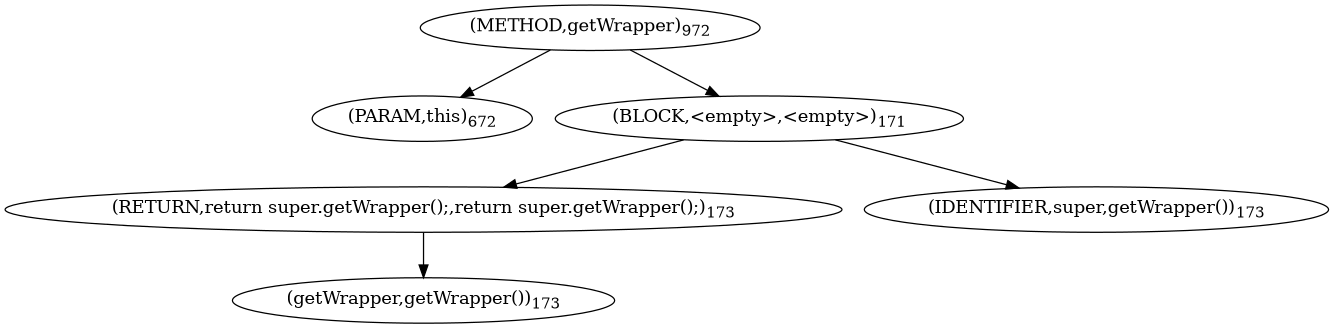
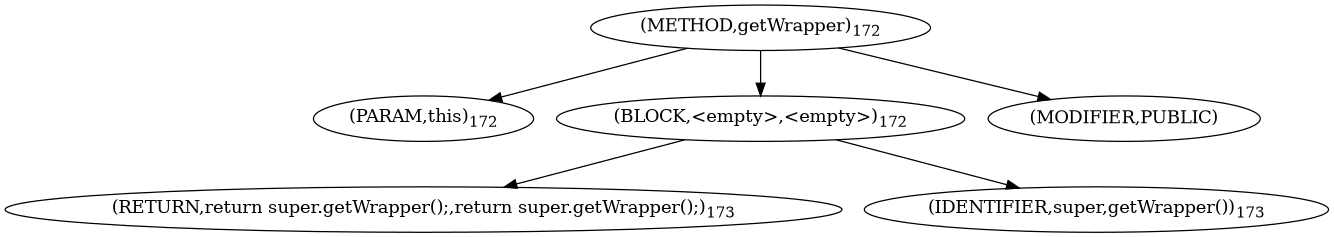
(696, 26) -> (867, 26)
(482, 117) -> (483, 117)
(892, 117) -> (893, 117)
none -> (1124, 119)
(424, 300) -> none
